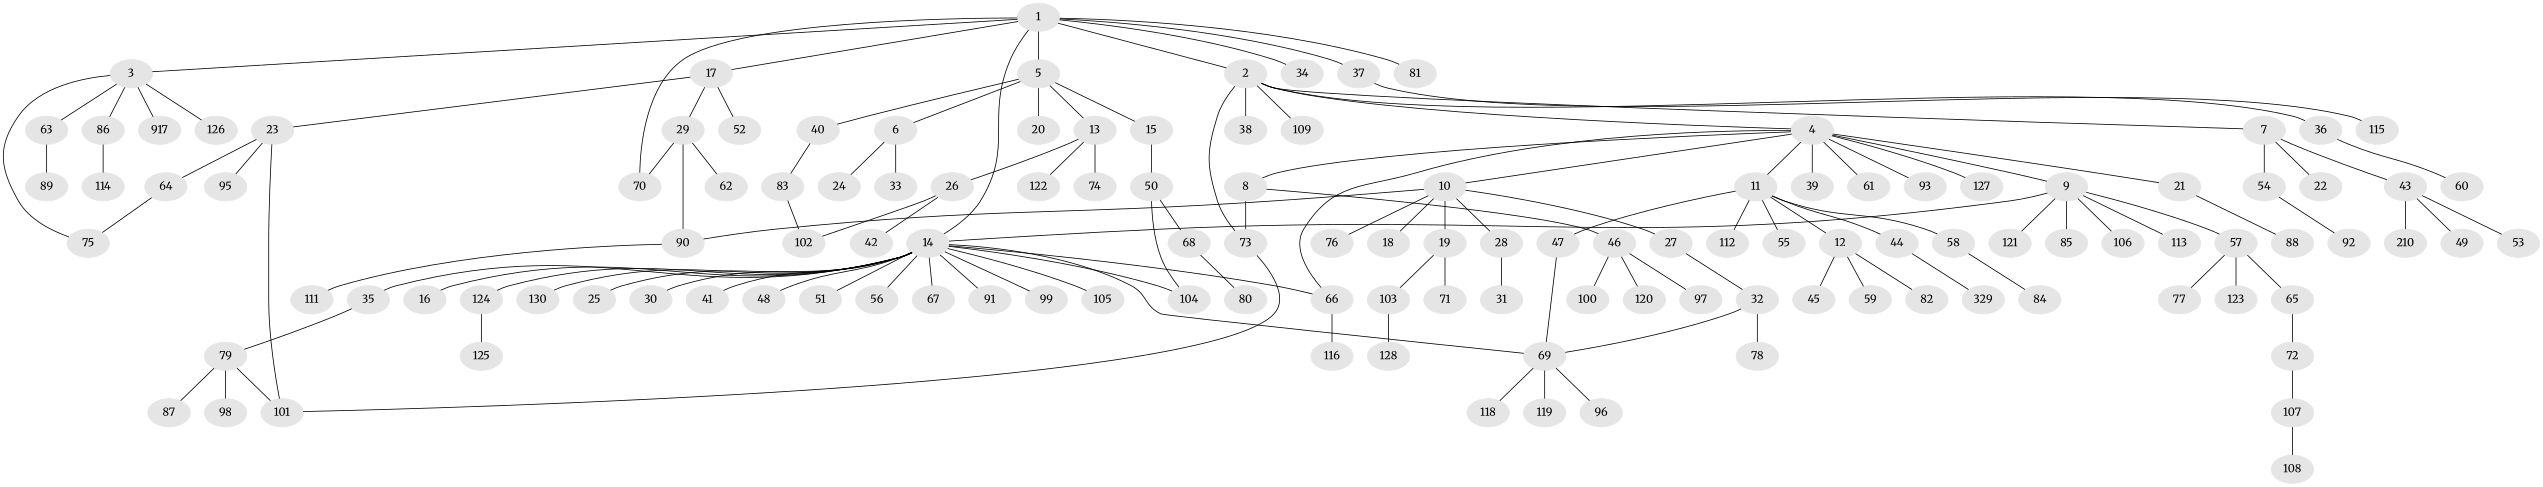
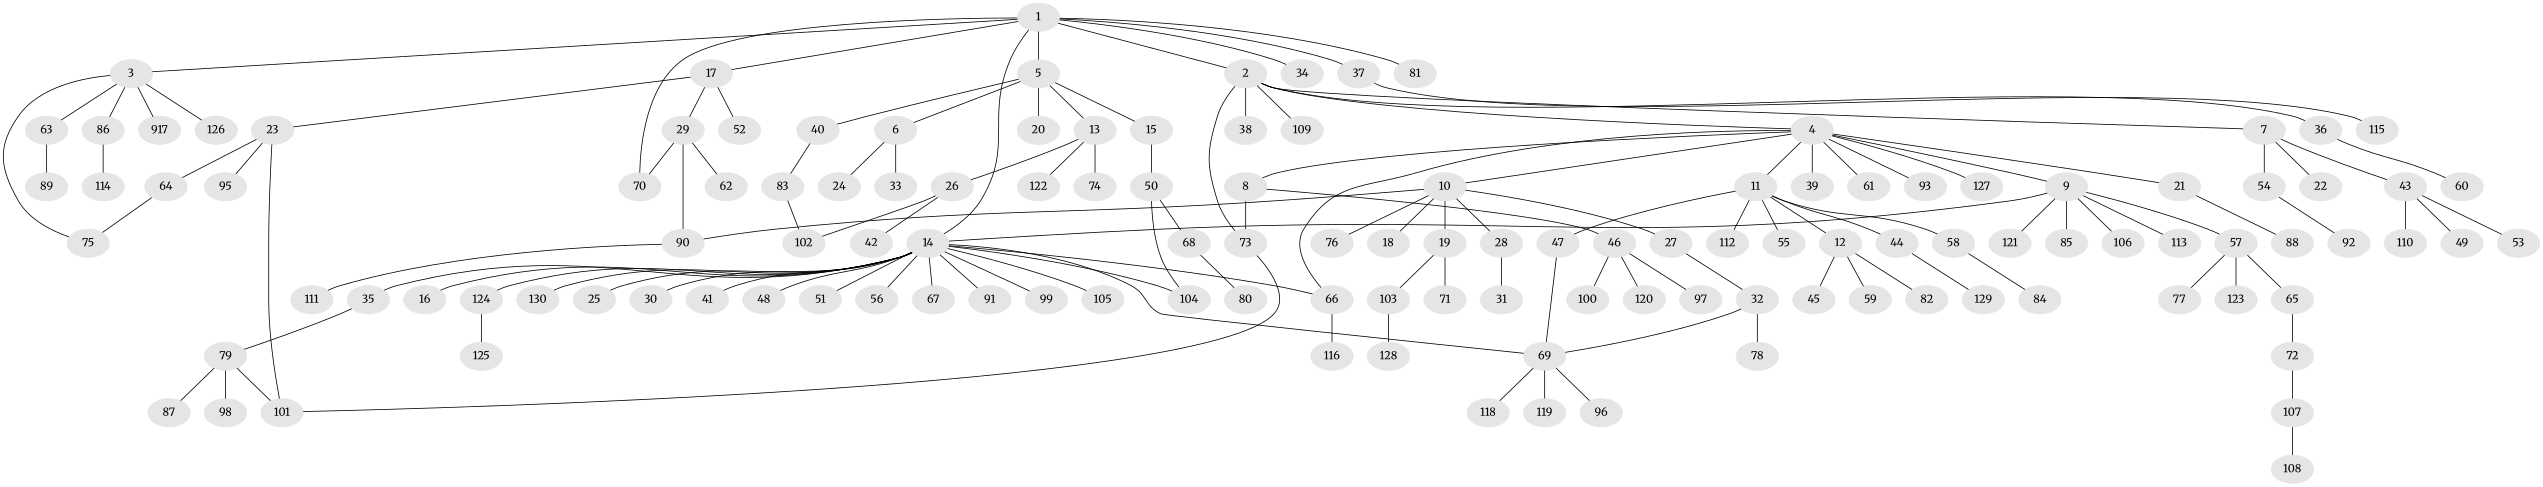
(2405, 243) -> (2405, 243)
(1983, 300) -> (1983, 300)
